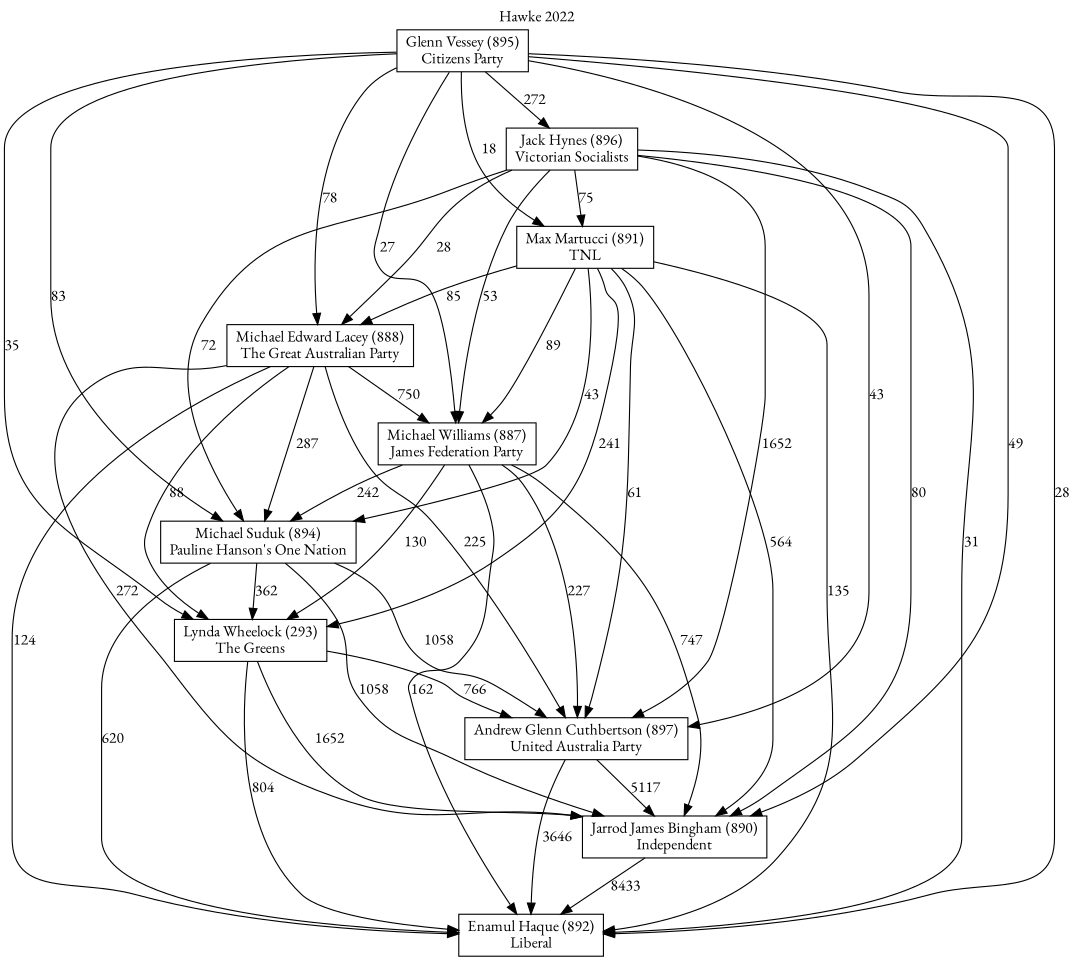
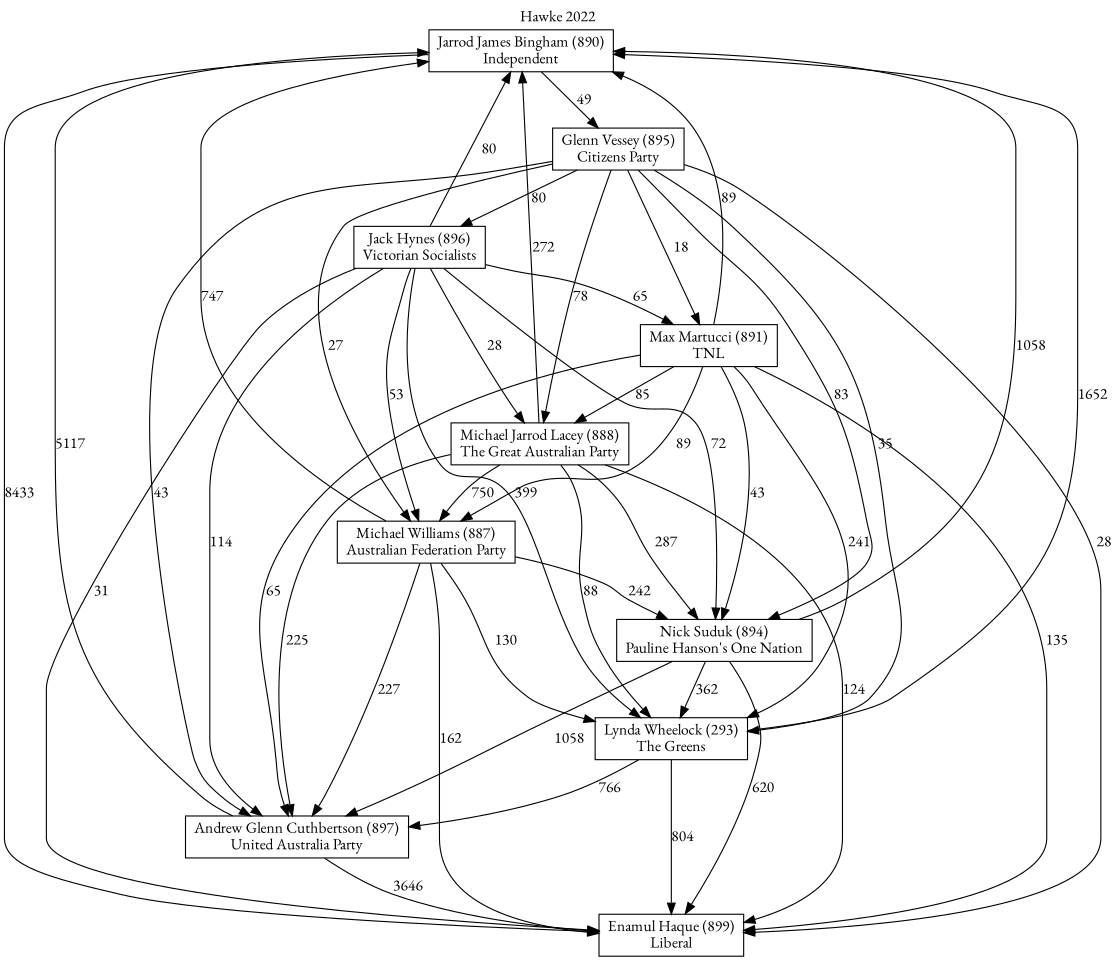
(535, 100) -> (539, 198)
(586, 198) -> (640, 296)
(1008, 288) -> (566, 96)
(320, 346) -> (540, 444)
(457, 444) -> (426, 542)
(777, 444) -> (221, 542)
none -> (498, 484)
(635, 493) -> (274, 591)
(258, 542) -> (714, 640)
(781, 542) -> (729, 198)
(531, 935) -> (671, 935)
